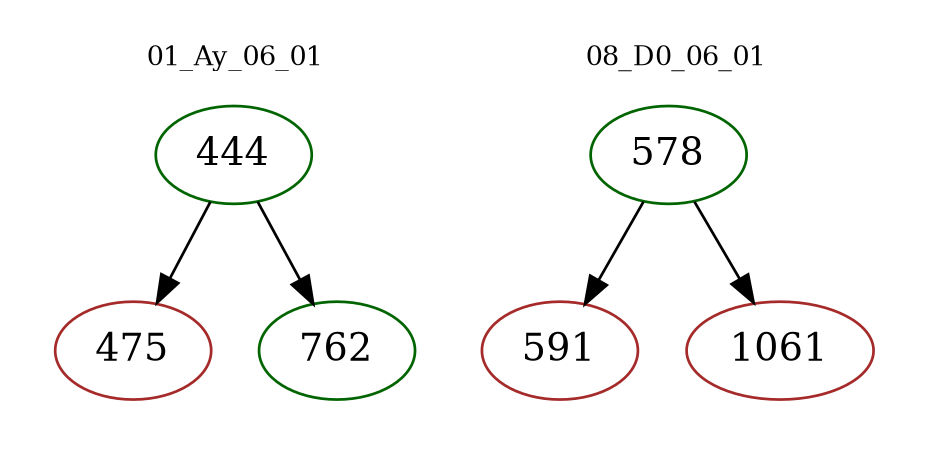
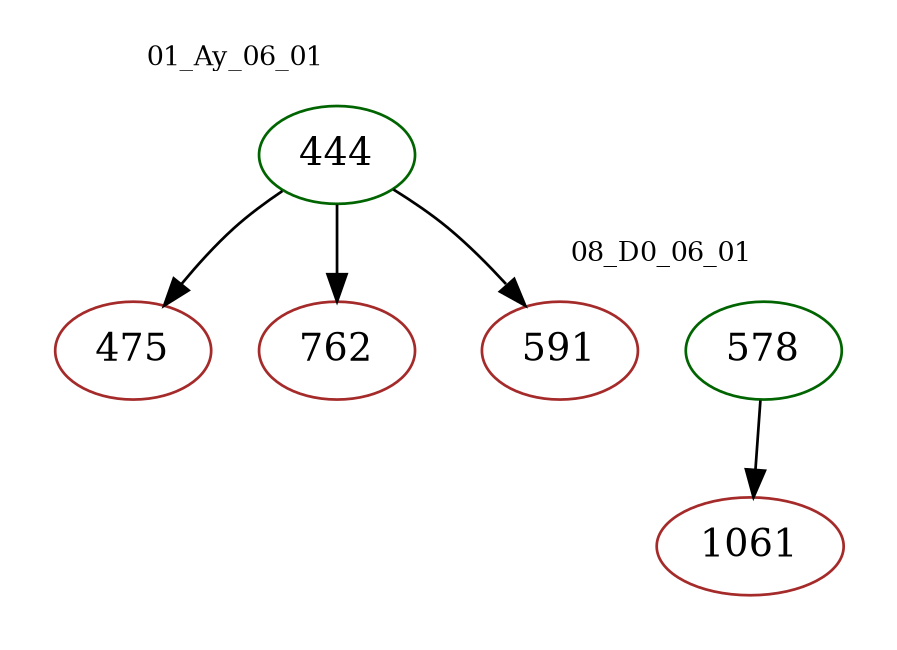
(621, 241) -> (478, 255)
(337, 351) -> (337, 351)
